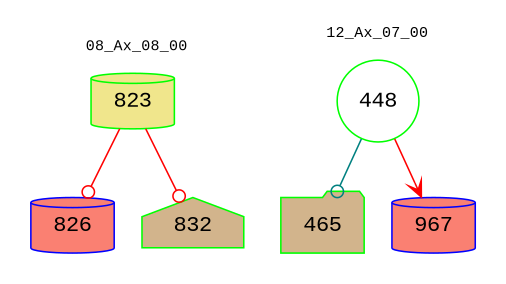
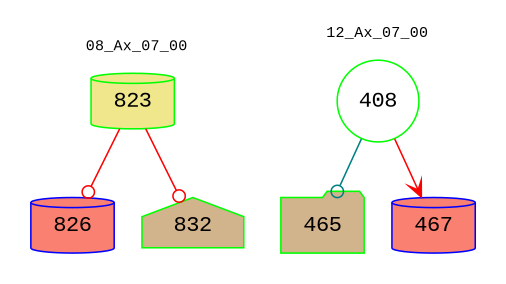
(137, 46) -> (137, 46)
(378, 101) -> (378, 101)
(434, 225) -> (434, 225)
